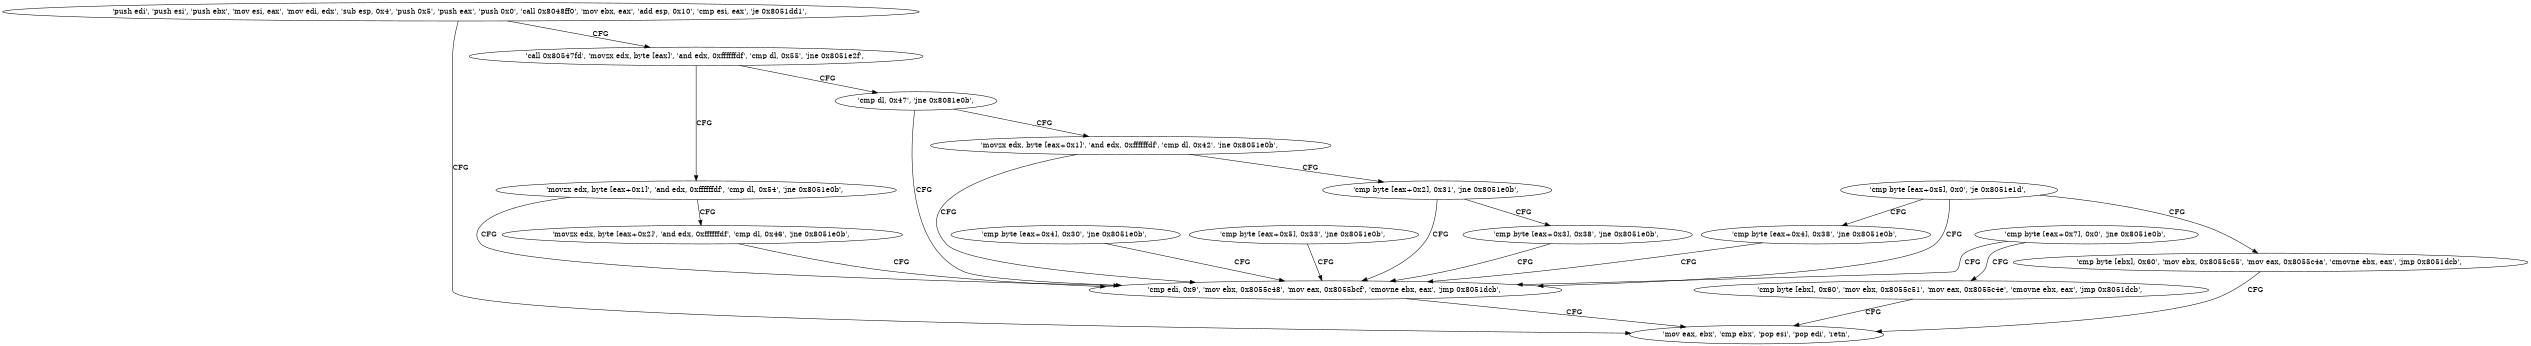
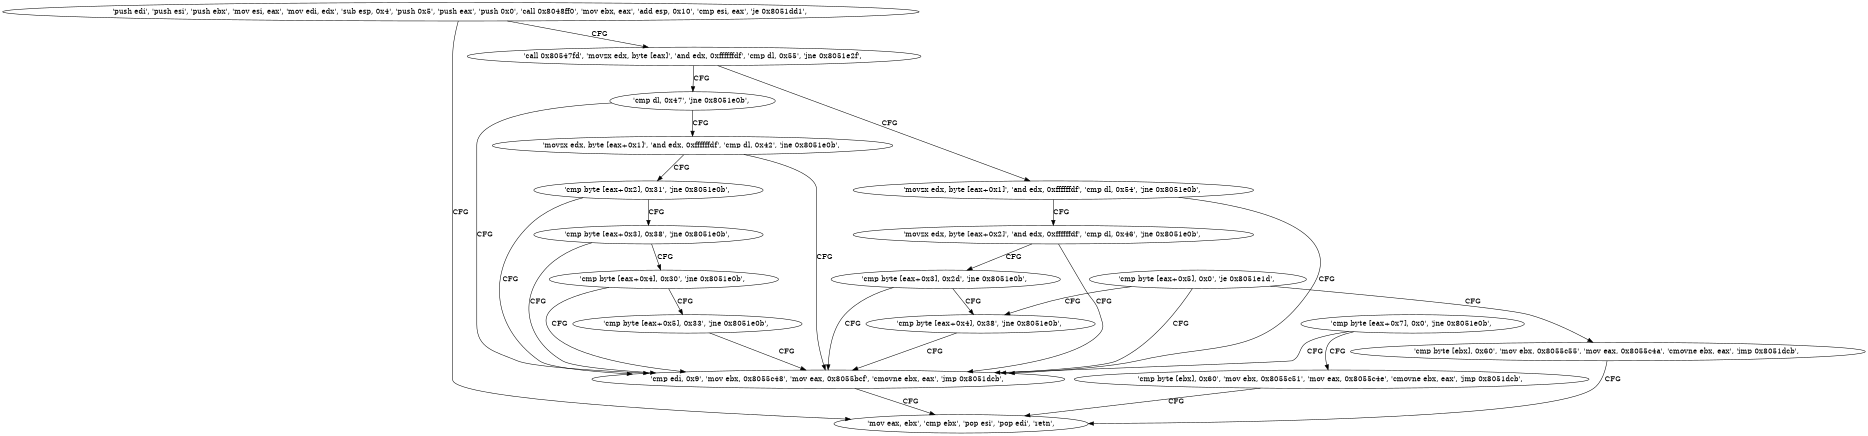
(916, 101) -> (693, 101)
none -> (655, 255)
none -> (946, 279)
none -> (674, 299)
